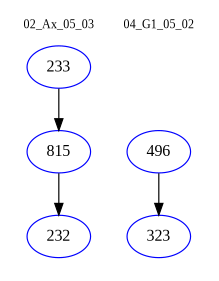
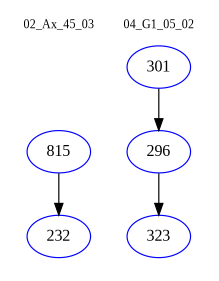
(59, 25) -> (59, 25)
(59, 67) -> none
none -> (159, 67)
(159, 152) -> (159, 152)
